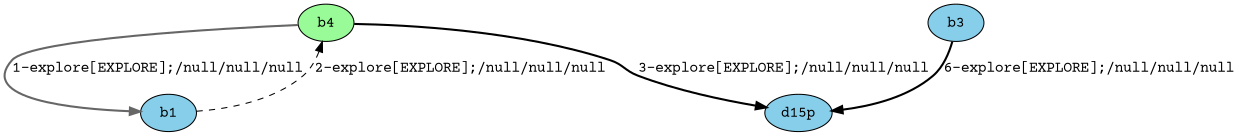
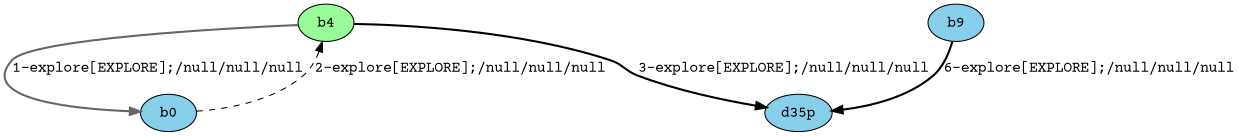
(956, 23) -> (956, 23)
(169, 113) -> (169, 113)
(798, 113) -> (798, 113)
